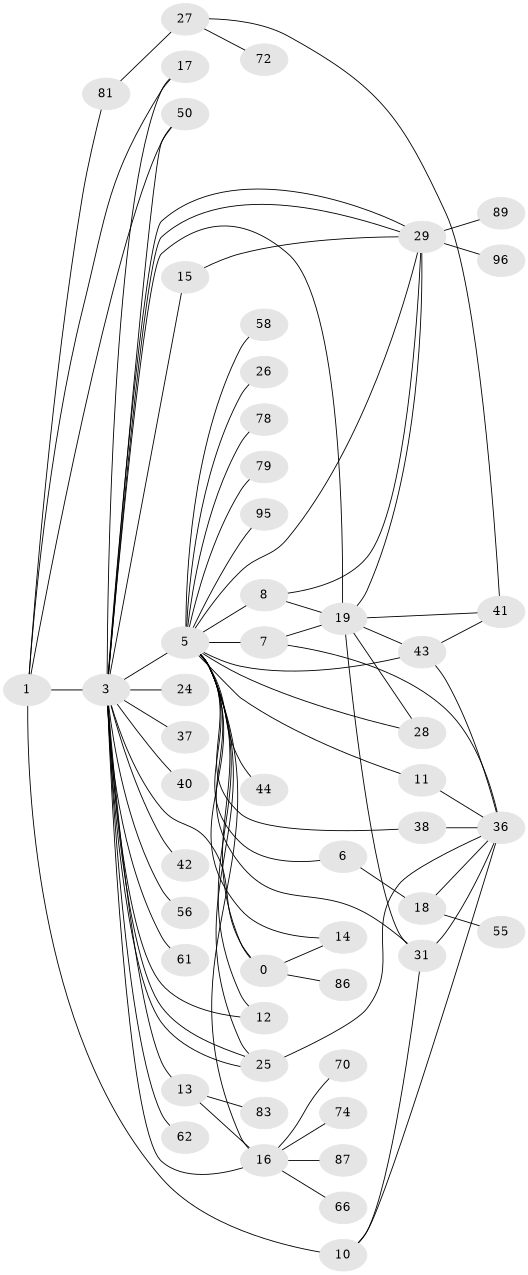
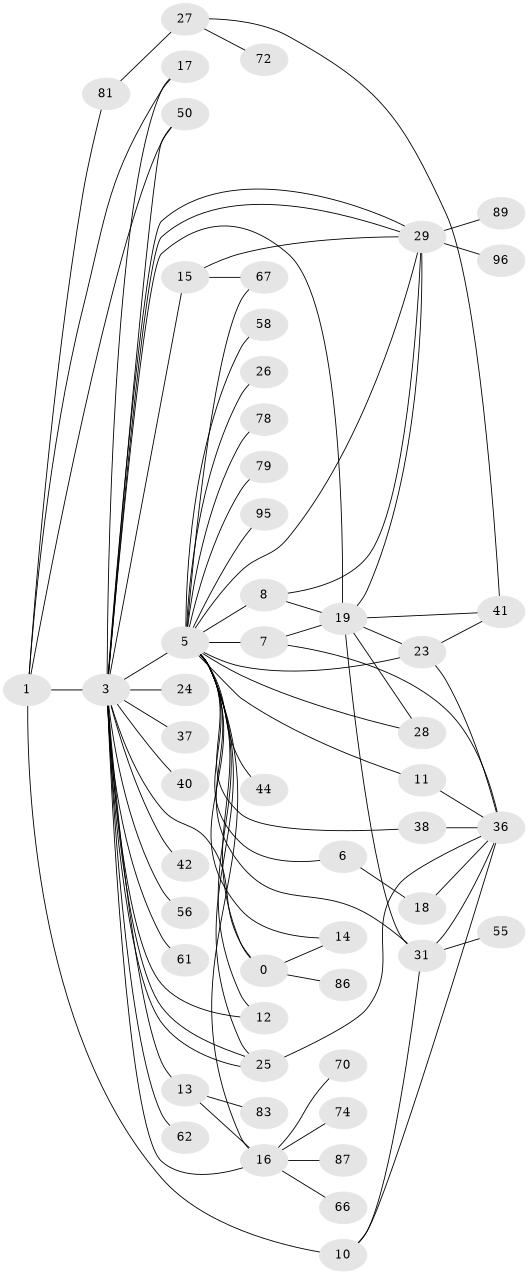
none -> (264, 277)
(422, 652) -> (422, 652)
(462, 920) -> (458, 945)
